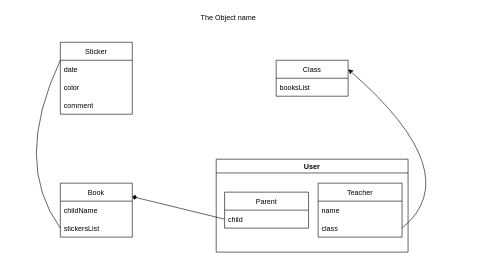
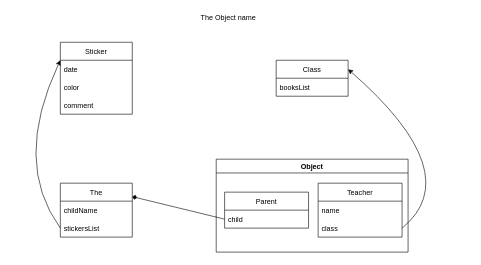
(58, 66) -> (58, 66)
(312, 167) -> (312, 167)
(96, 193) -> (96, 193)
